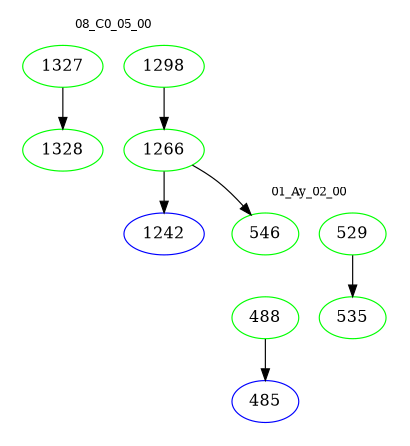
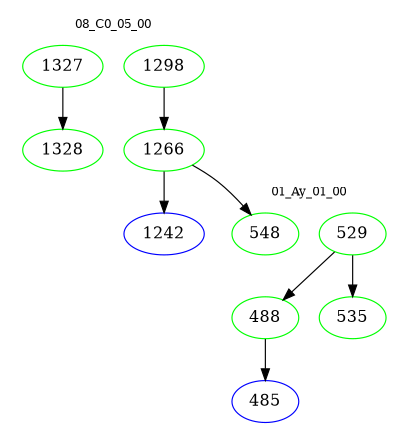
(309, 193) -> (309, 193)
(265, 234) -> (265, 234)
none -> (313, 272)
